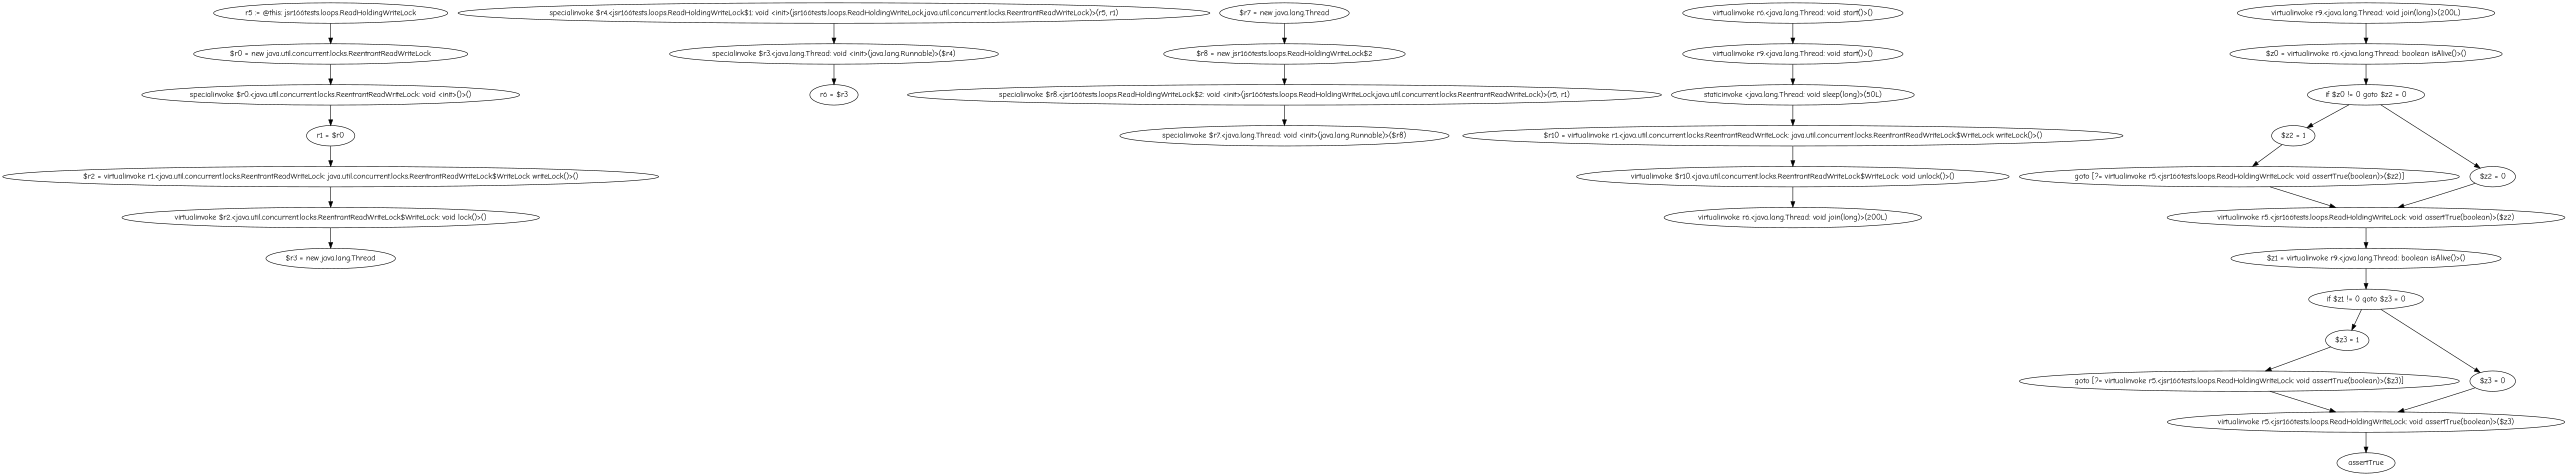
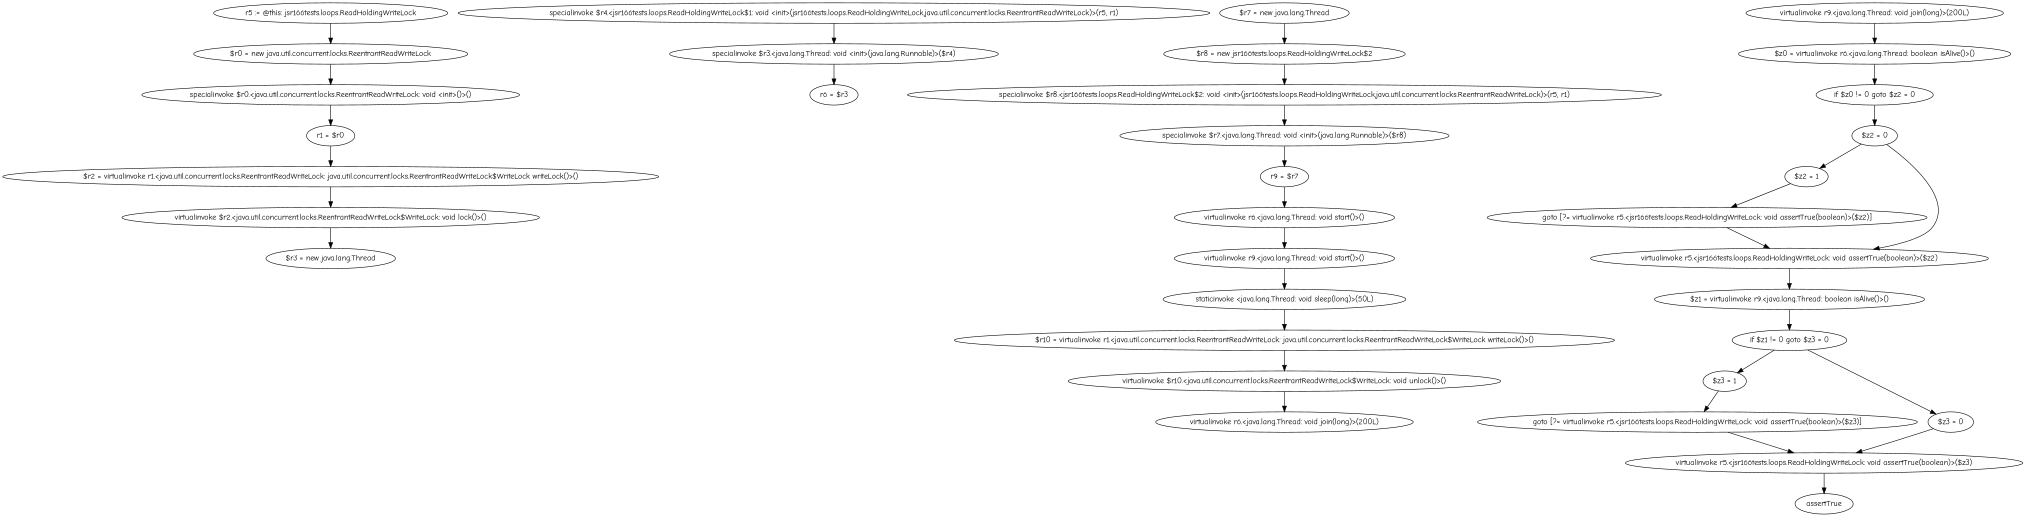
(2331, 115) -> (1843, 155)
none -> (1284, 177)
